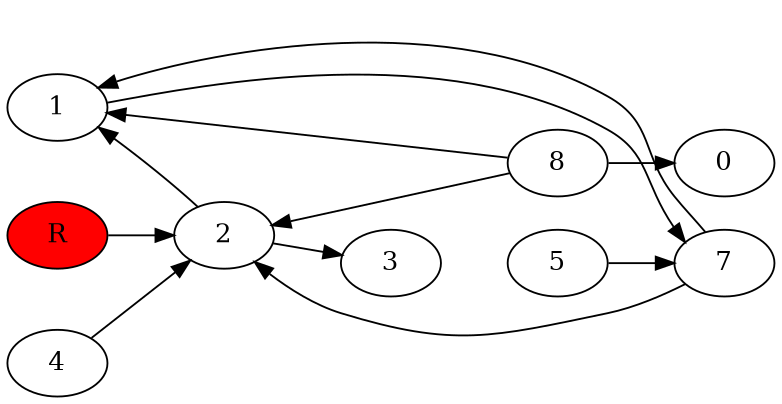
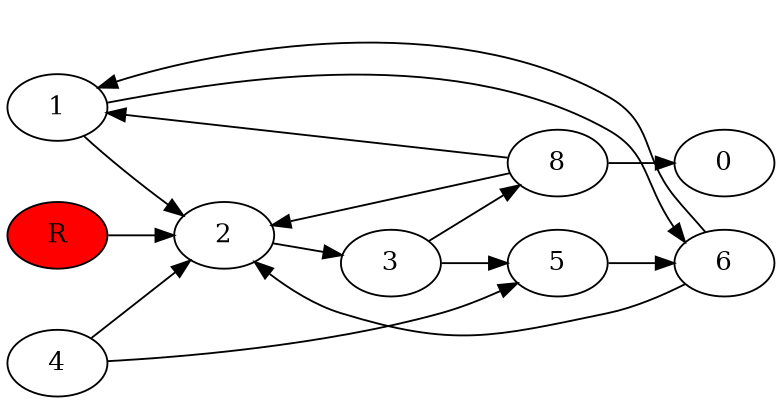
(157, 172) -> (125, 172)
none -> (466, 218)
none -> (465, 263)
(724, 263) -> (724, 263)
none -> (307, 341)
